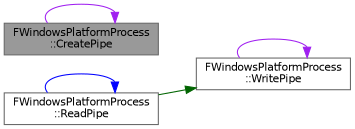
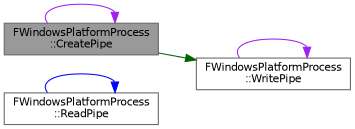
(172, 92) -> (172, 56)
